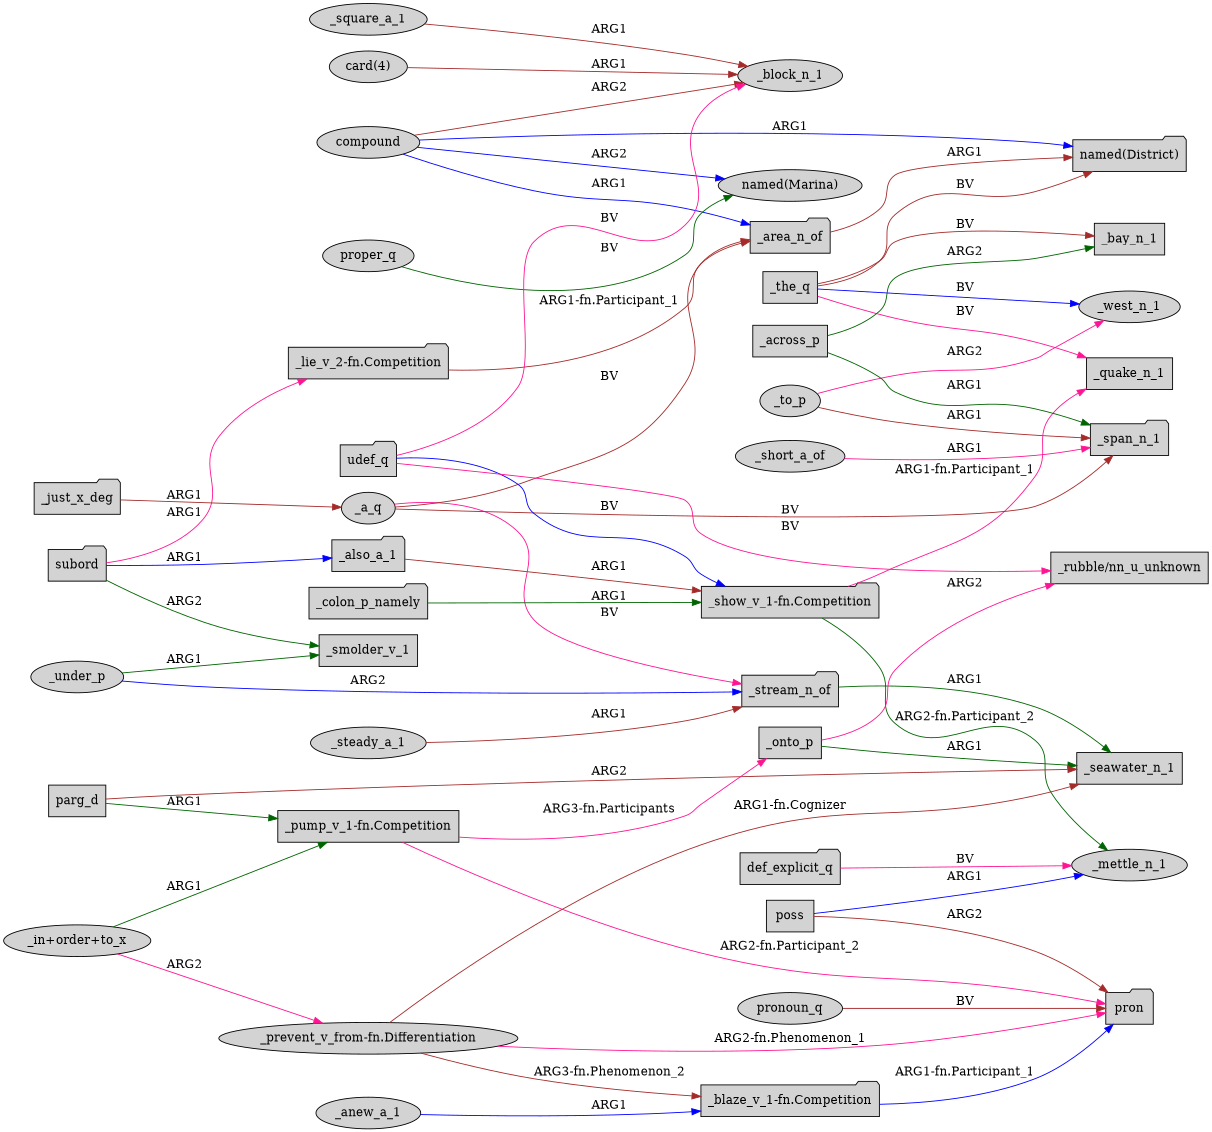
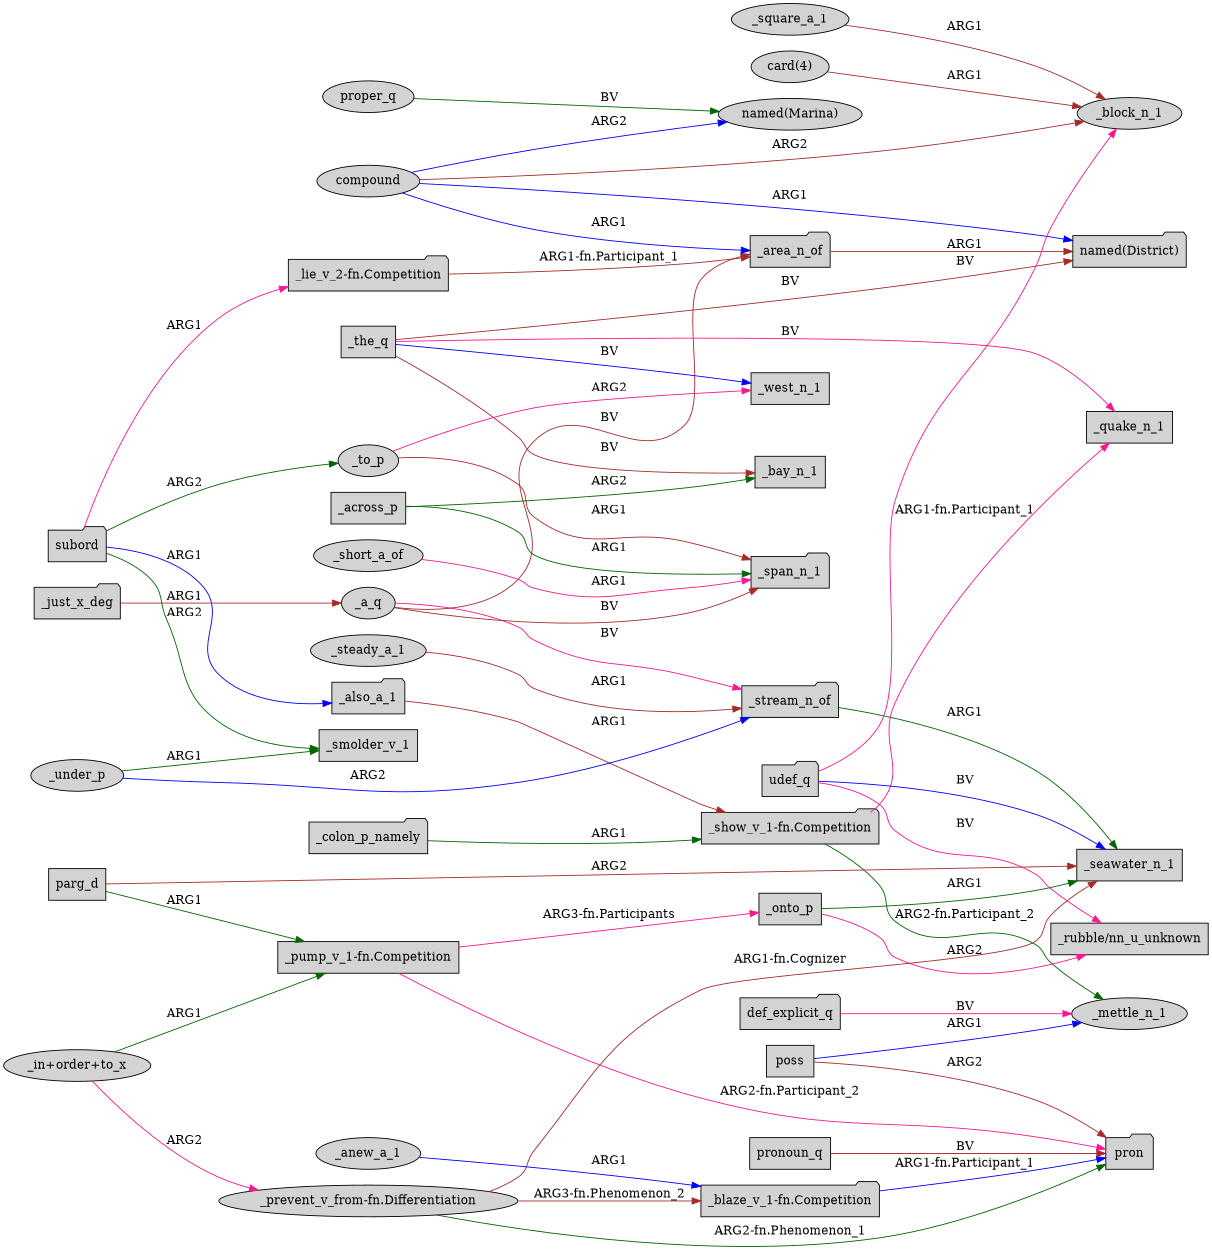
(1130, 307) -> (790, 389)
none -> (214, 486)
(551, 525) -> (962, 796)
(790, 1008) -> (790, 1153)
(799, 1049) -> (772, 1246)
